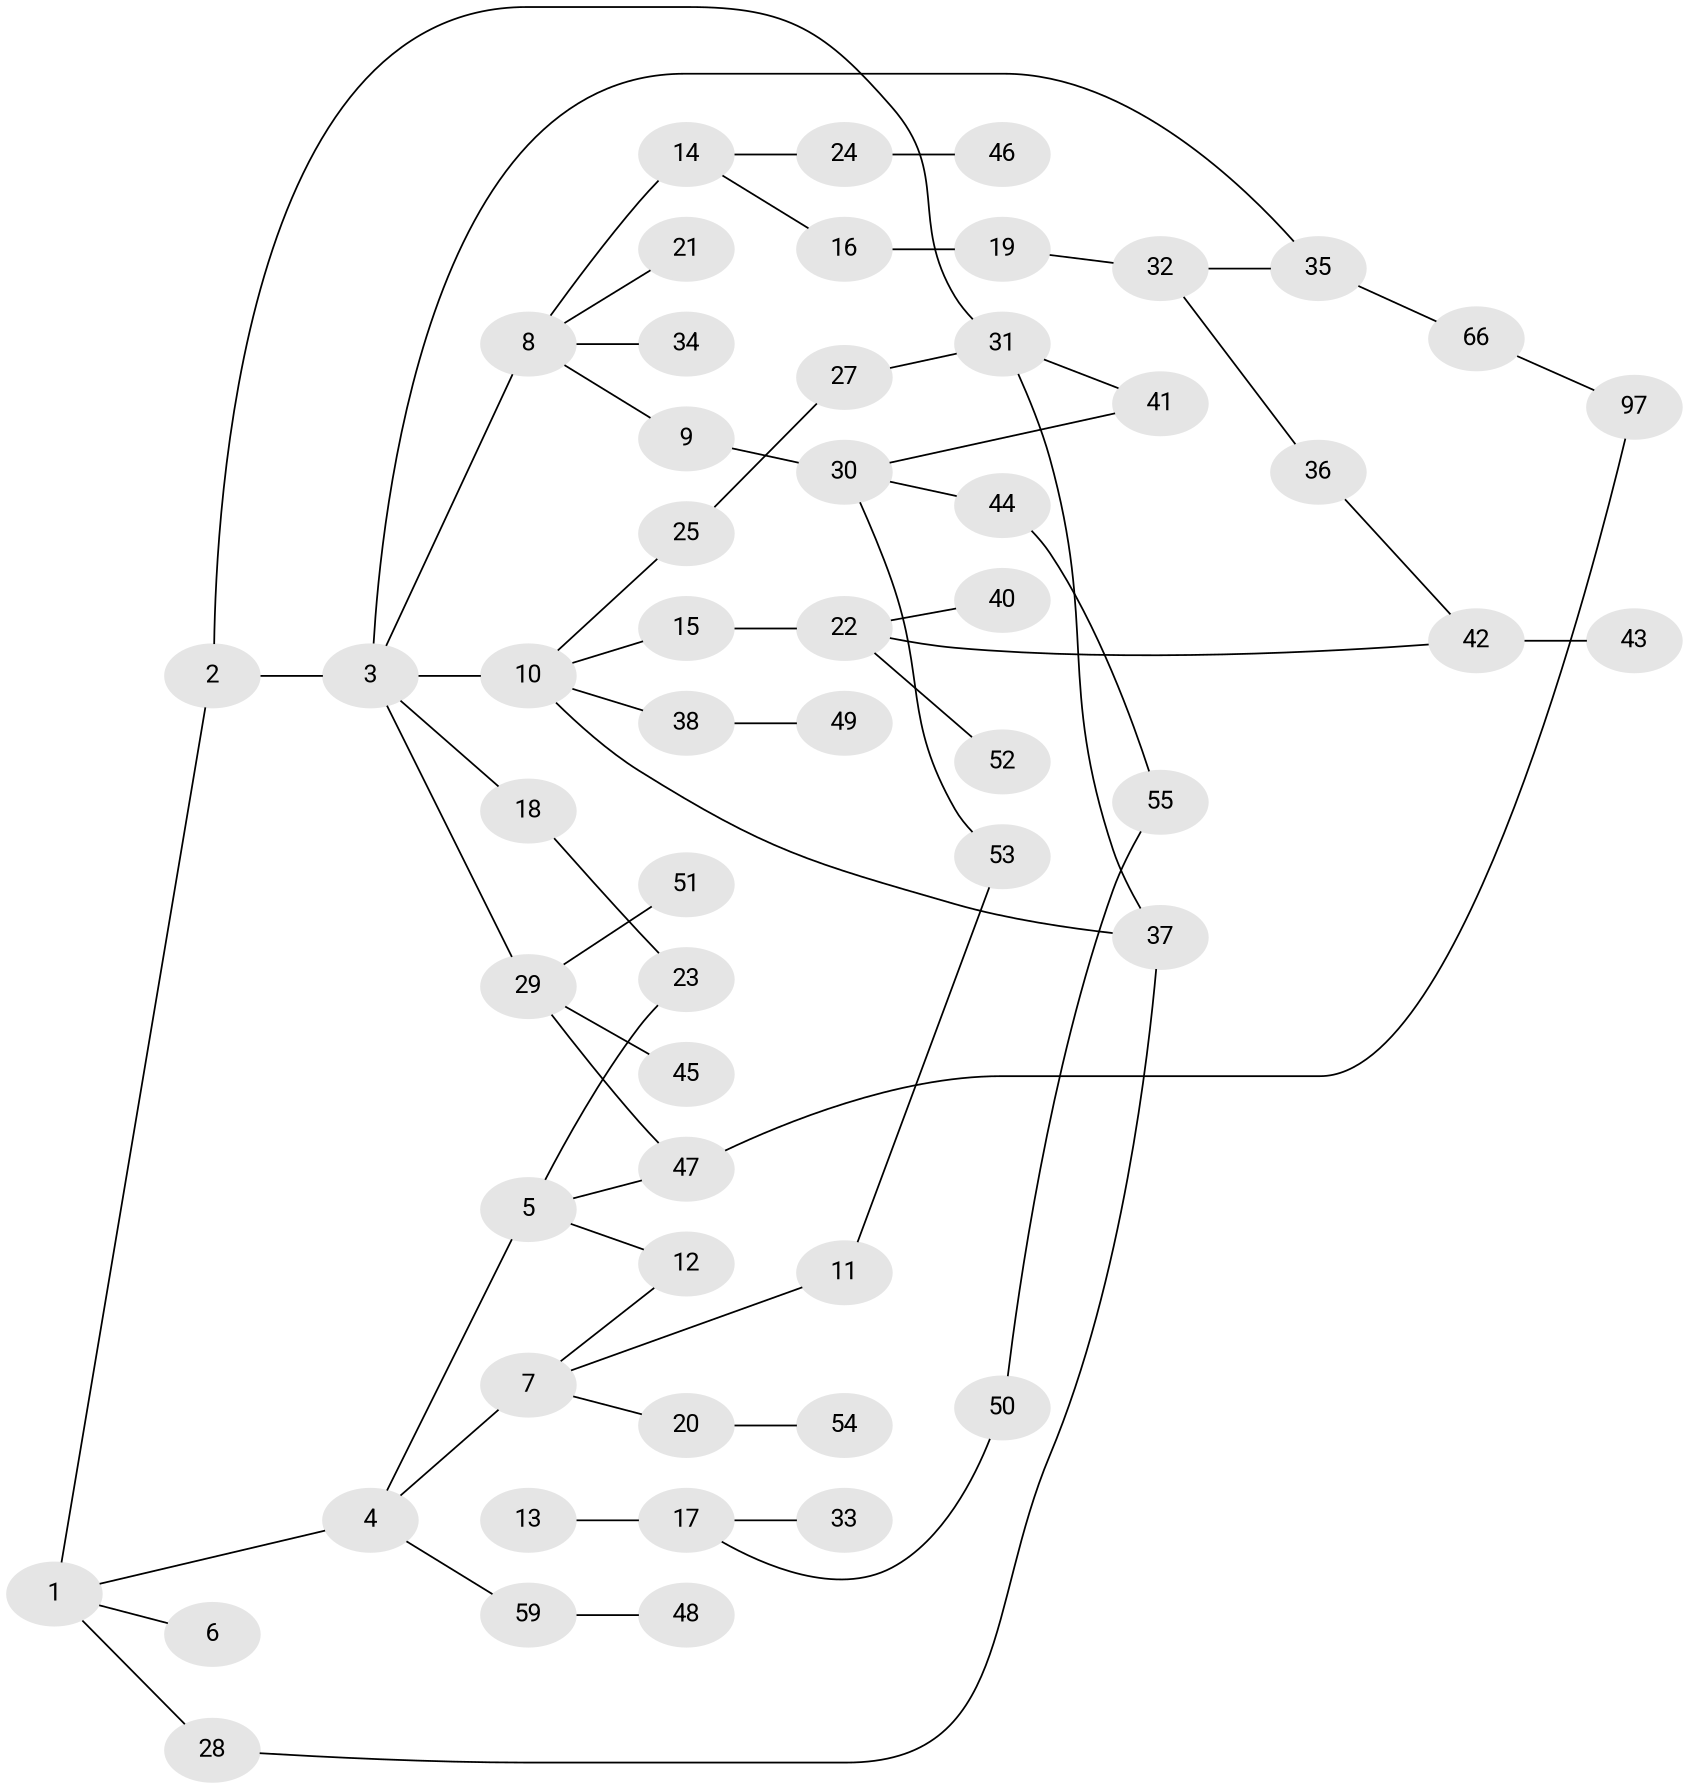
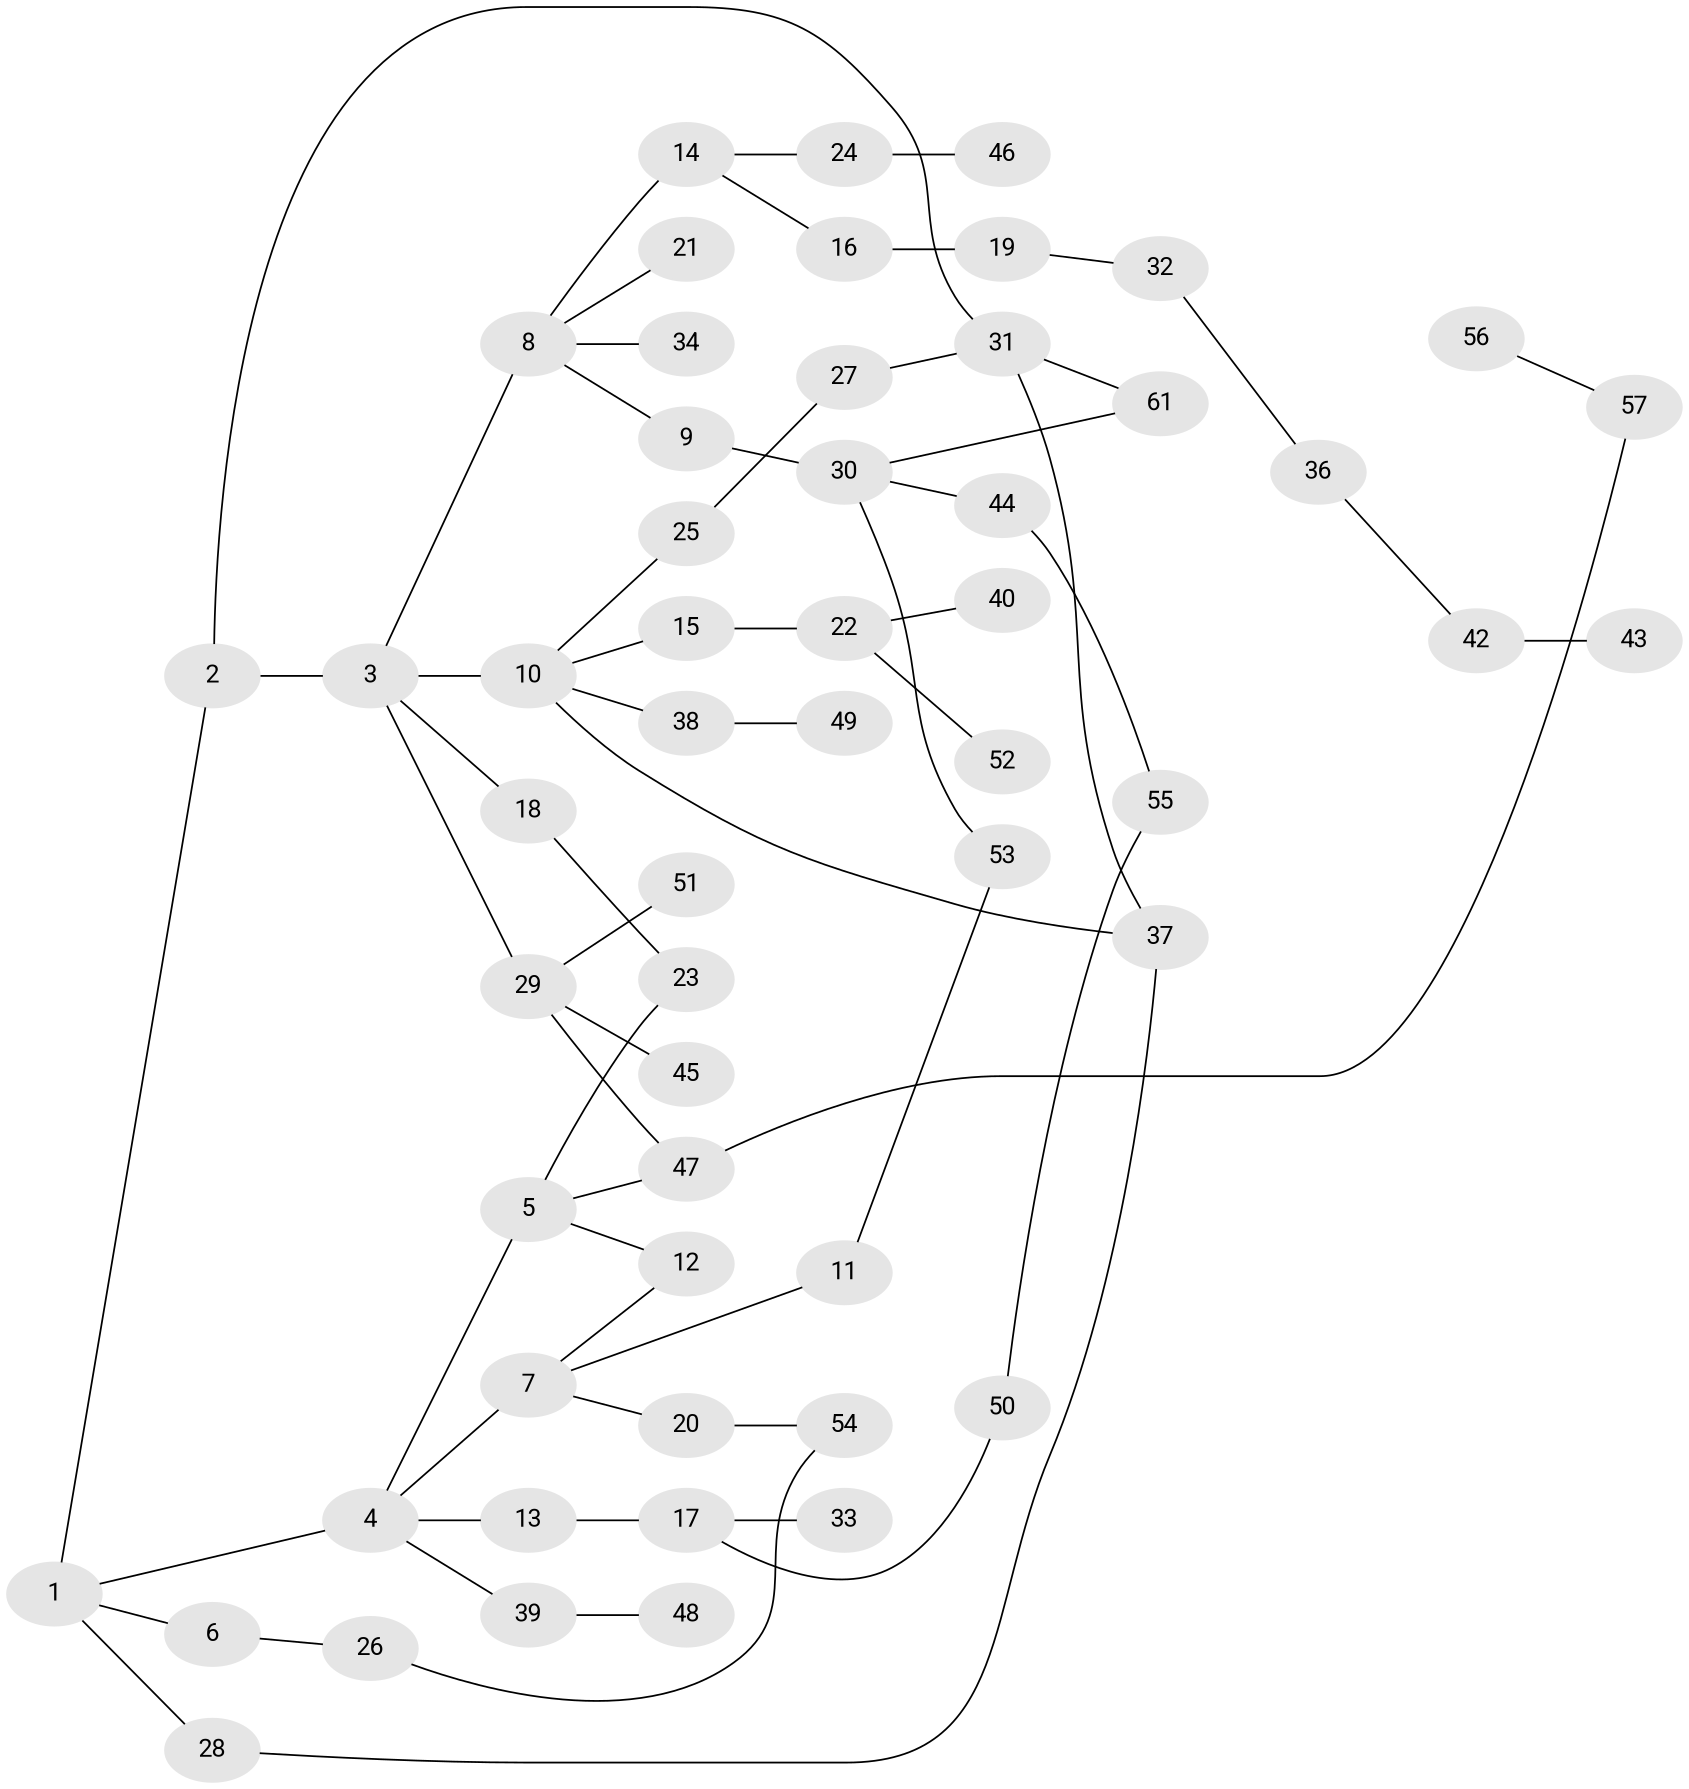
(1318, 269) -> none
(1476, 339) -> (1476, 339)
(1160, 404) -> (1160, 404)
(1634, 407) -> (1634, 407)
(1159, 655) -> none
none -> (450, 1520)
(528, 1615) -> (528, 1615)
none -> (370, 1648)
